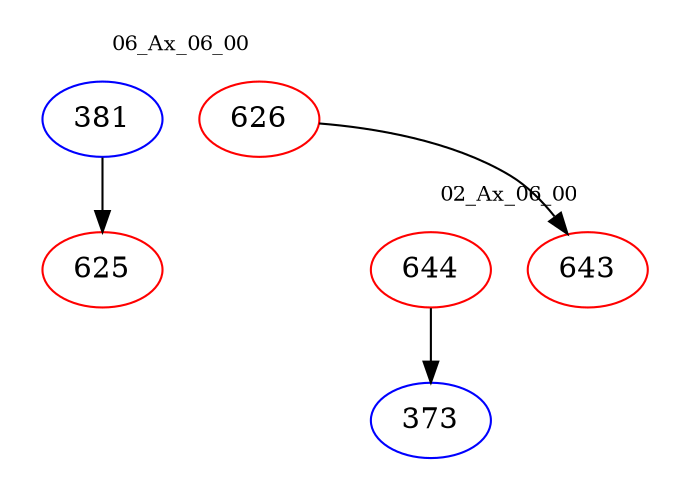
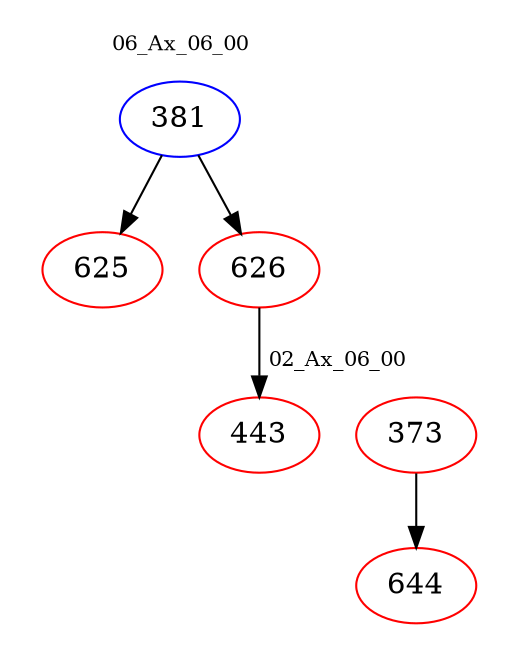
none -> (215, 185)
(588, 270) -> (259, 435)
(431, 335) -> (416, 500)
(431, 420) -> (416, 435)
